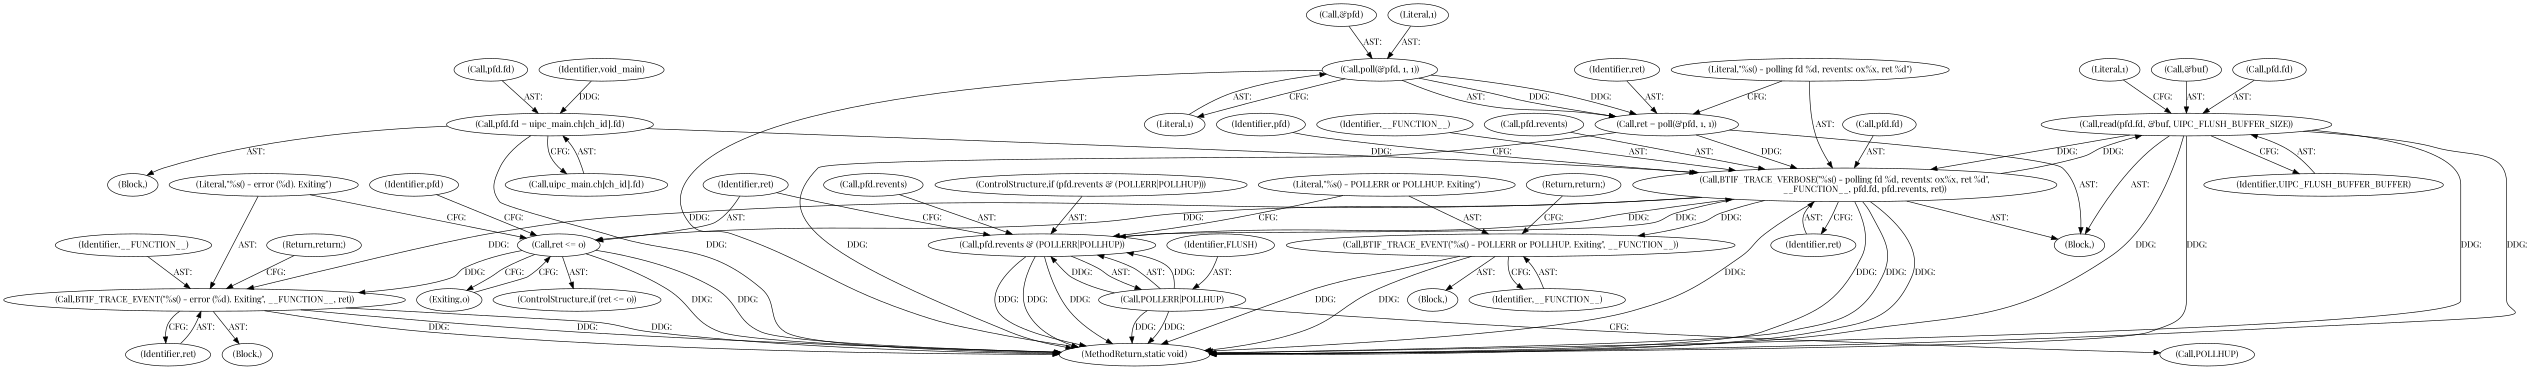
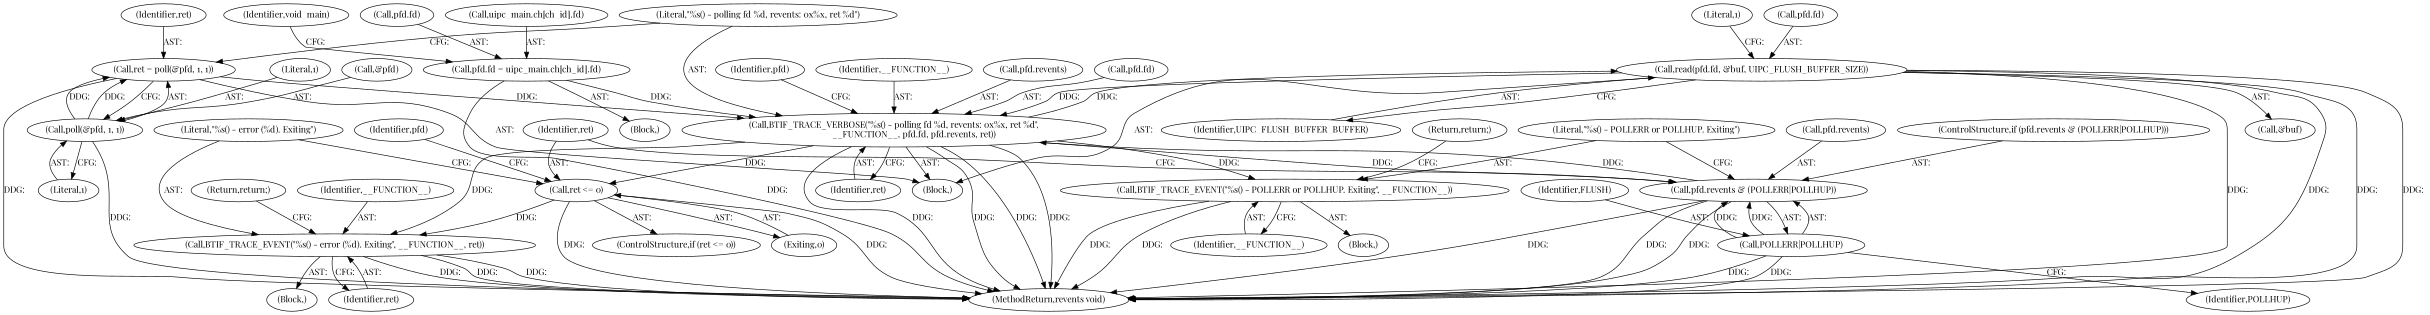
(2186, 94) -> (2089, 78)
(591, 97) -> (317, 42)
none -> (132, 100)
(550, 155) -> none
(516, 273) -> (725, 218)
(550, 273) -> (773, 218)
(1134, 355) -> (1049, 300)
(2207, 355) -> (2248, 300)
